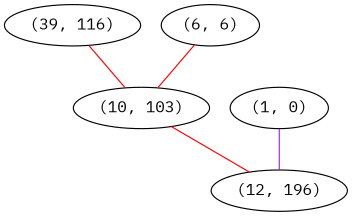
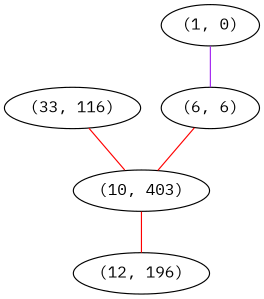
(73, 25) -> (73, 108)
(141, 108) -> (141, 191)
(279, 149) -> (210, 67)
